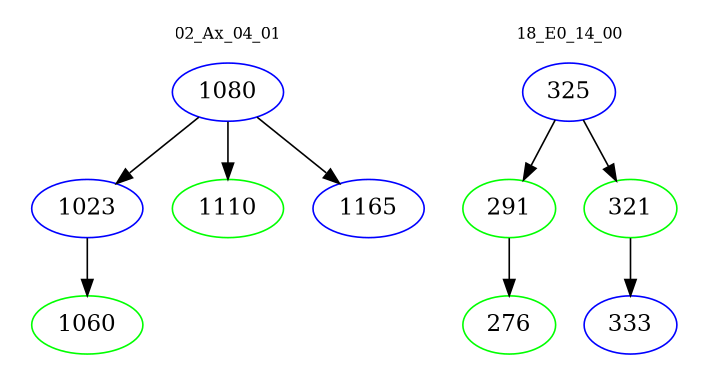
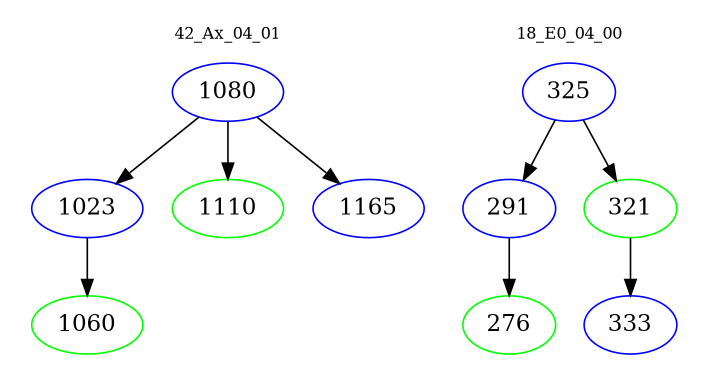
(228, 35) -> (228, 35)
(570, 35) -> (570, 35)
(509, 209) -> (509, 209)
